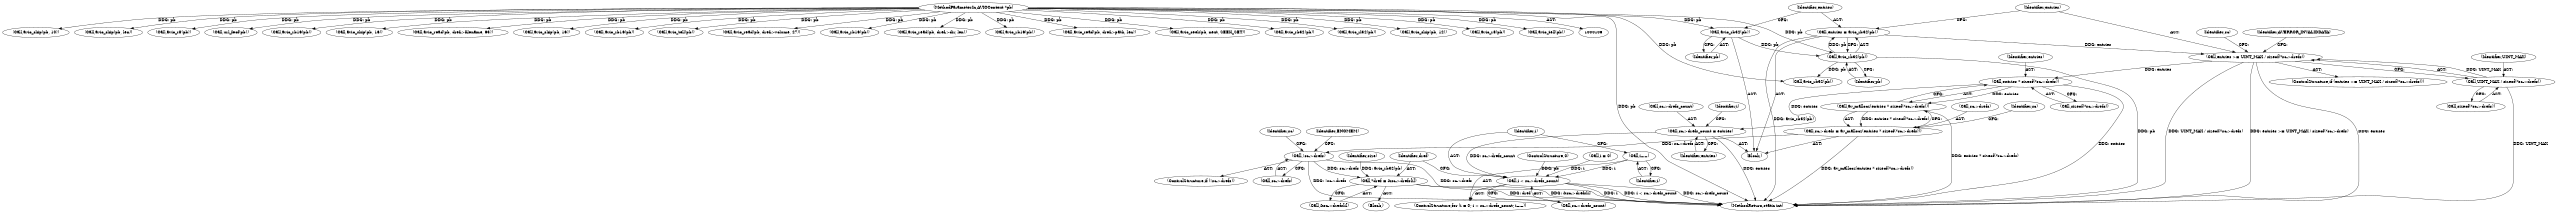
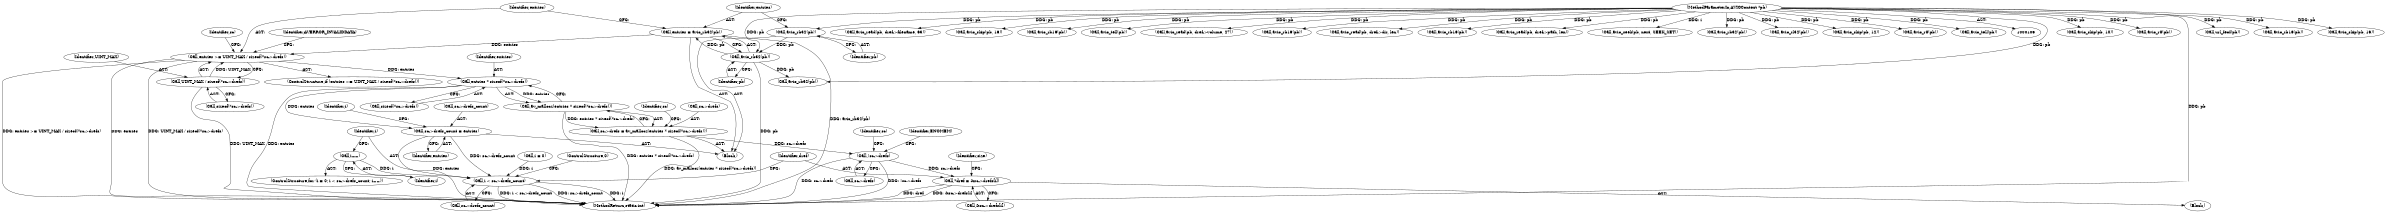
(1113, 20) -> (1695, 20)
(108, 32) -> none
(1382, 169) -> (977, 169)
(1550, 169) -> (555, 169)
(1201, 181) -> none
(1487, 188) -> none
